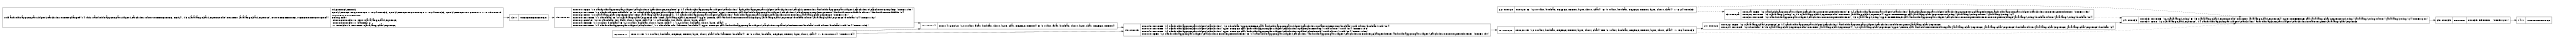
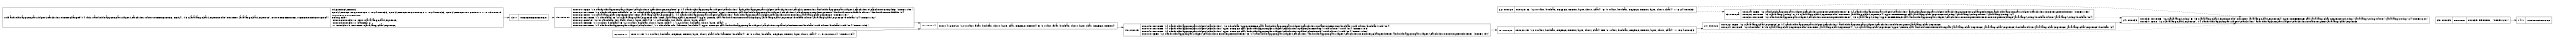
(2431, 20) -> none
(989, 32) -> none
